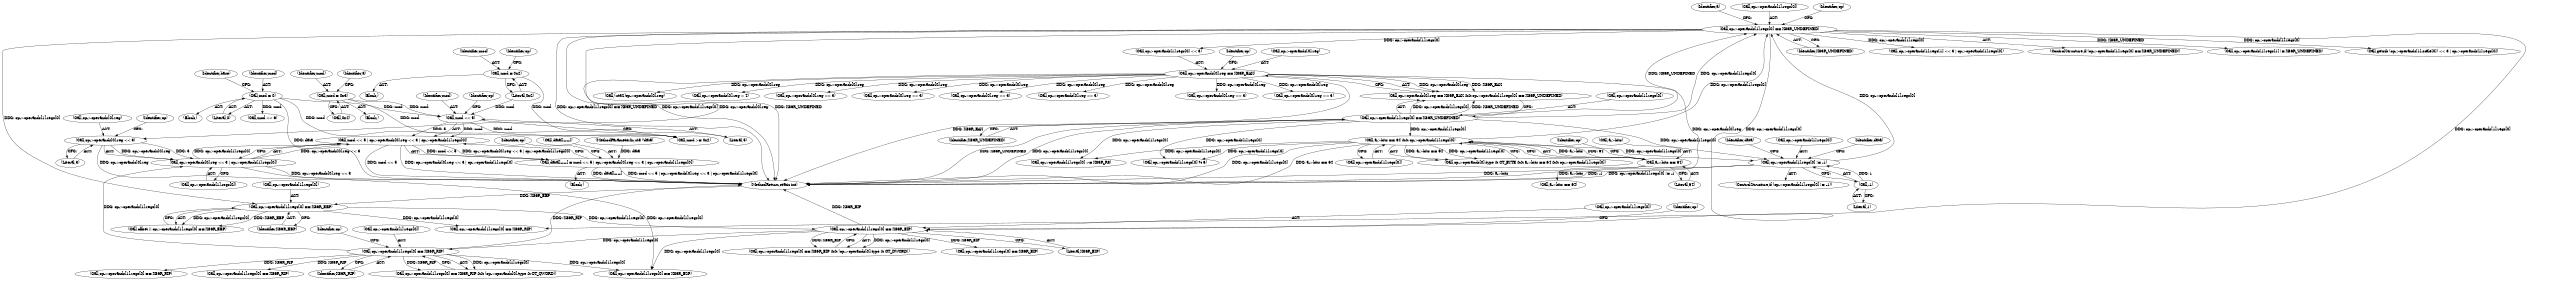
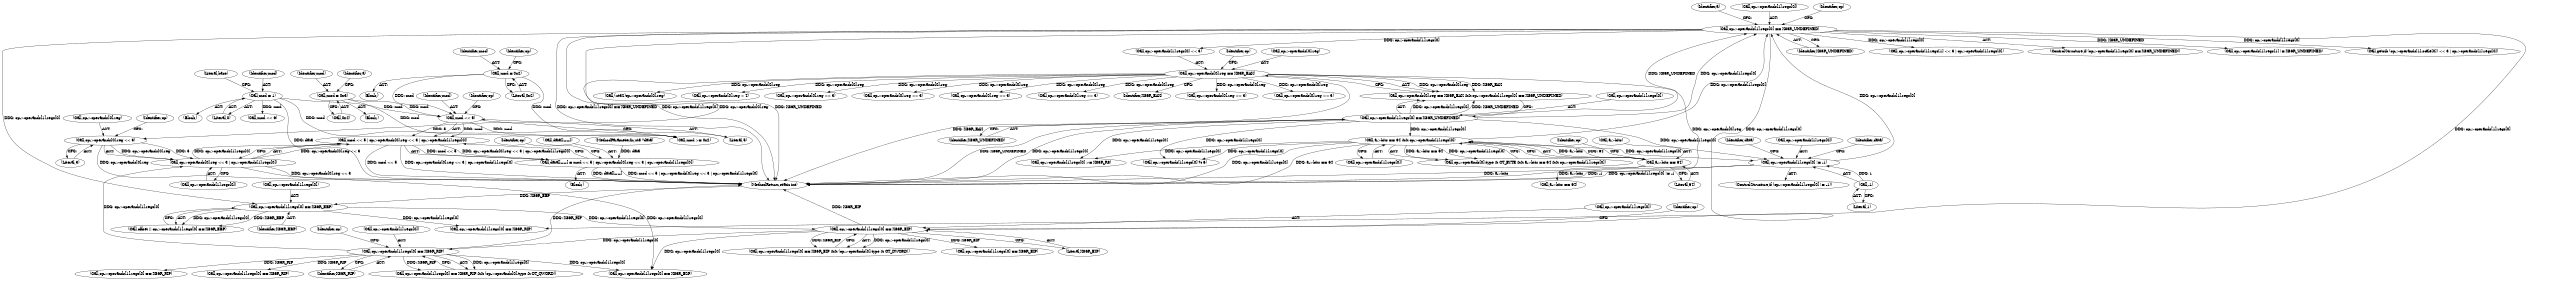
(216, 74) -> (216, 74)
(262, 96) -> (262, 96)
none -> (1142, 96)
(493, 107) -> (405, 85)
(1827, 177) -> none
(301, 219) -> none
